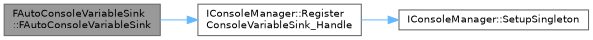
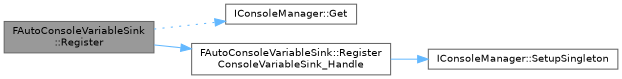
none -> (291, 14)
(82, 20) -> (79, 37)
(280, 20) -> (291, 59)
